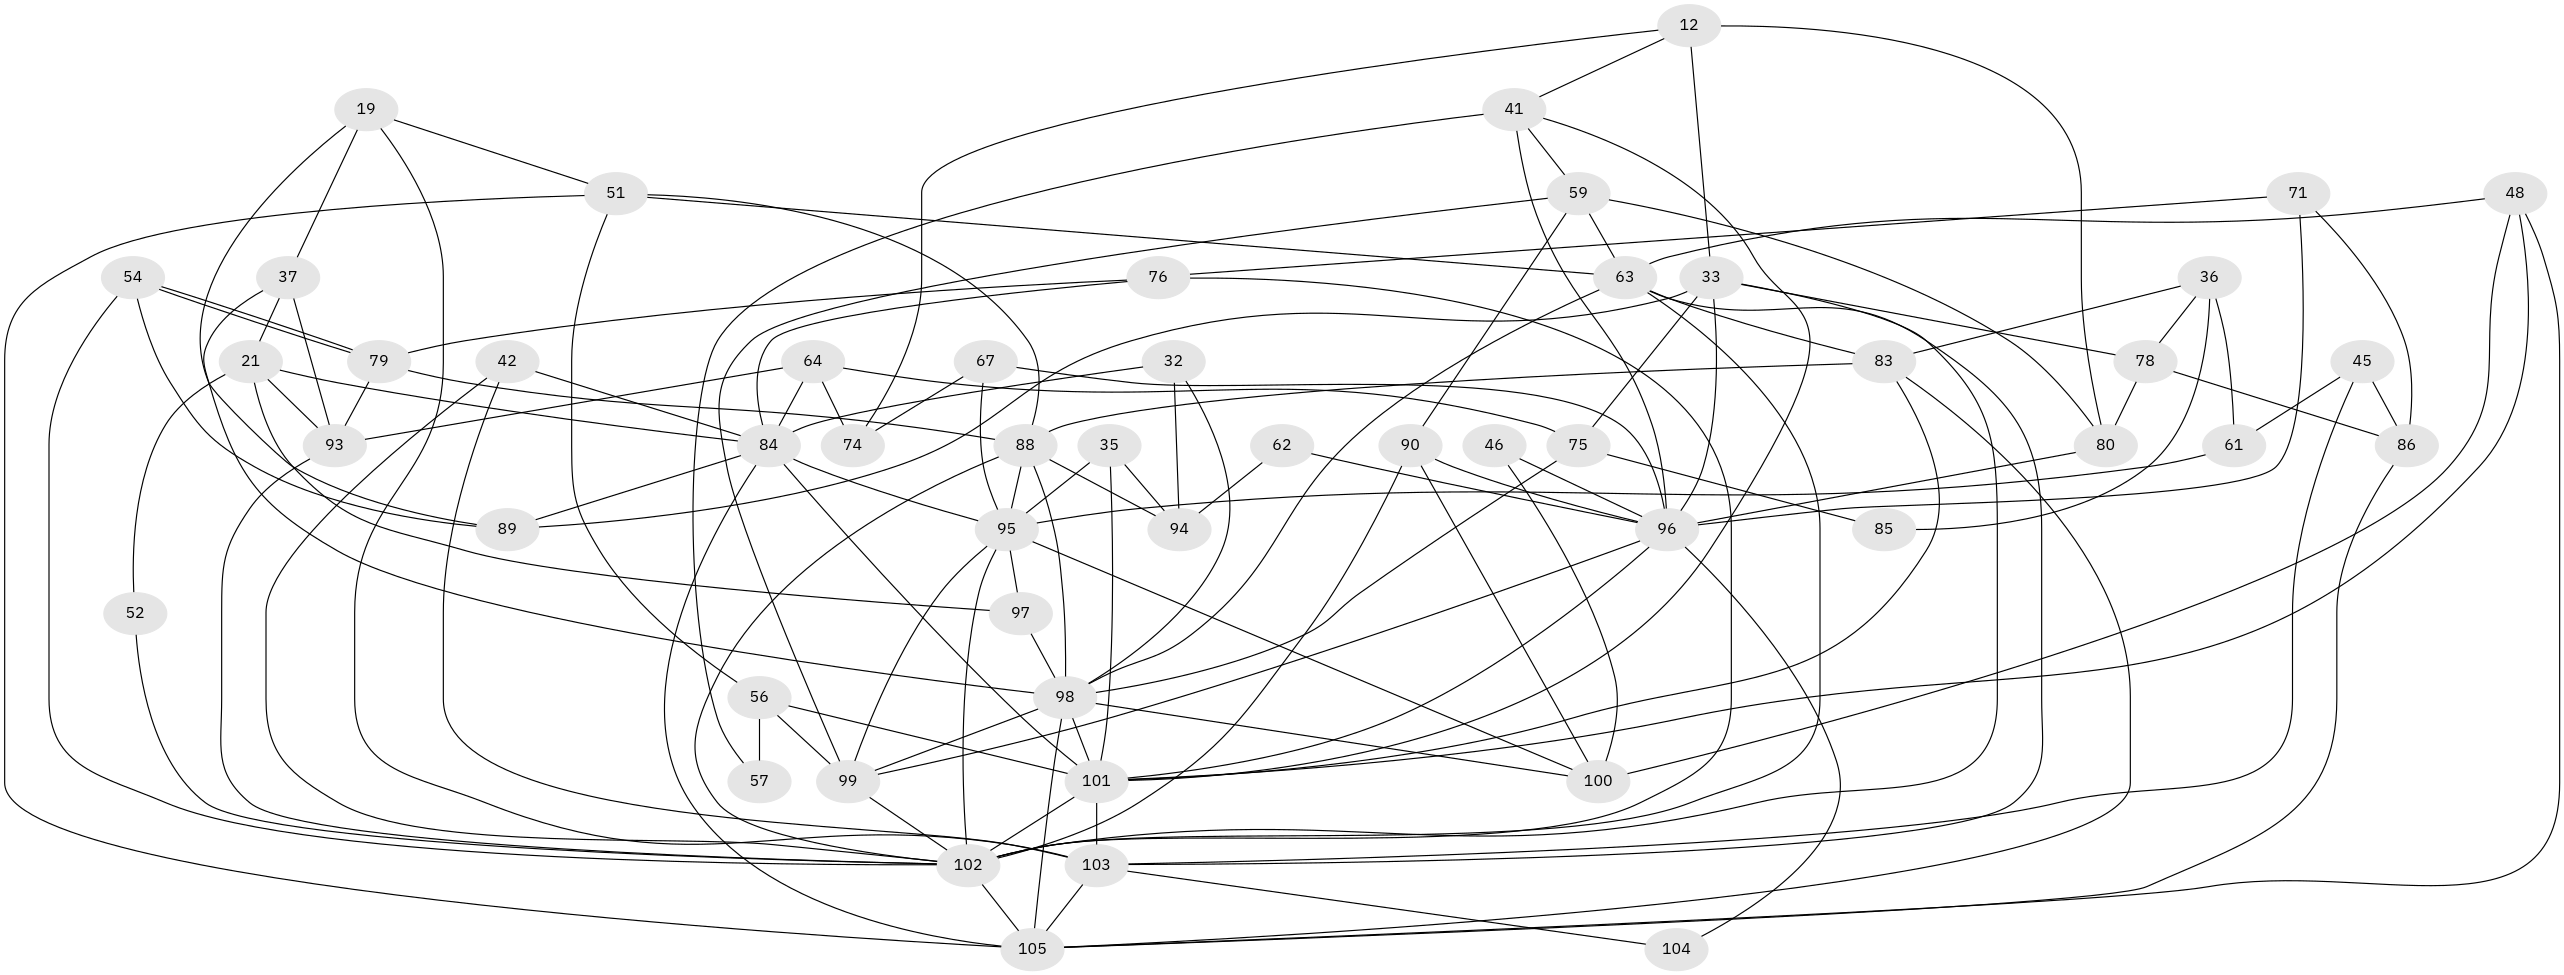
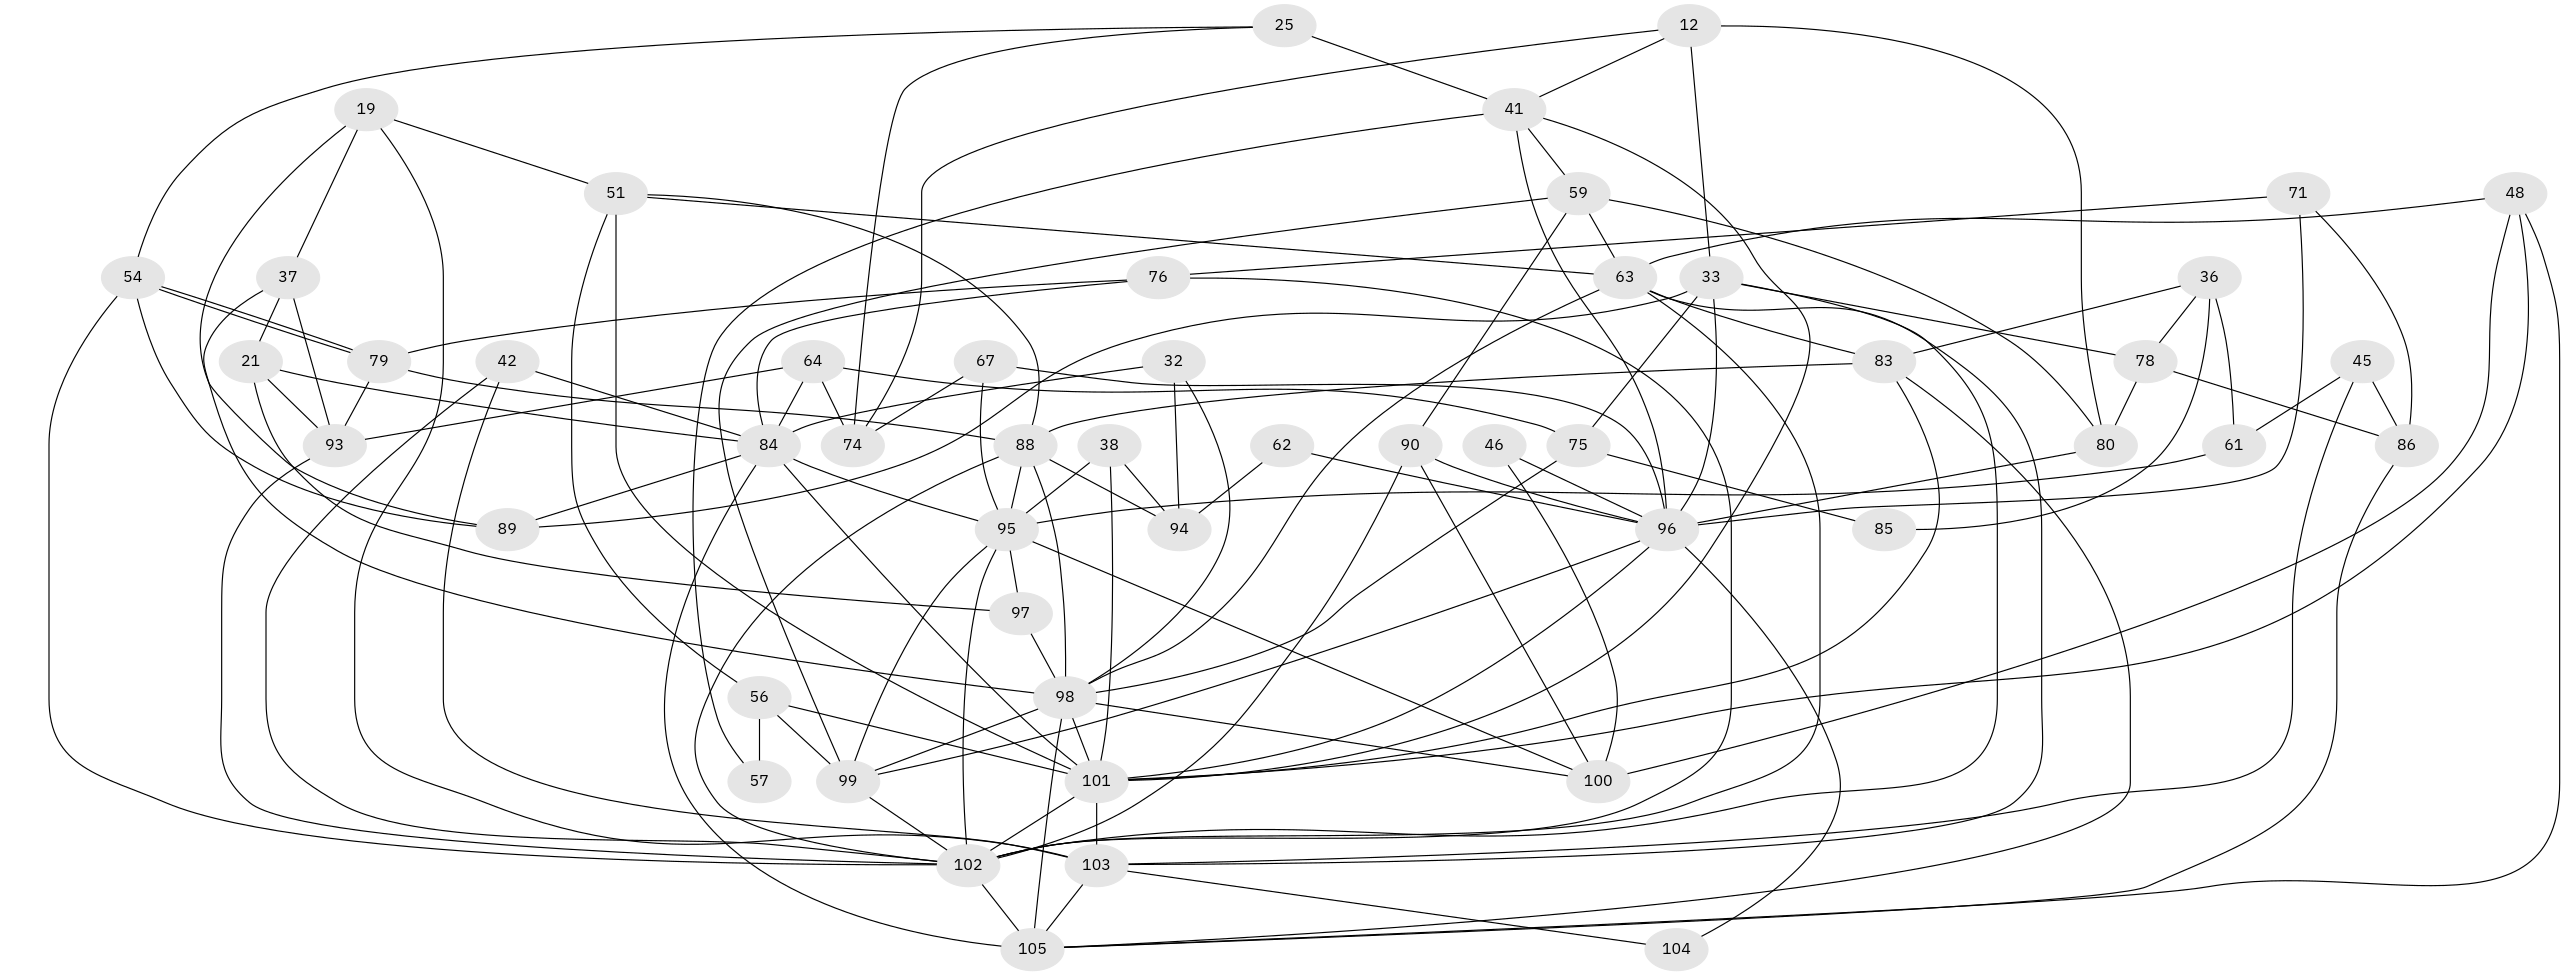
none -> (1284, 26)
(1110, 446) -> (1110, 446)
(135, 614) -> none
(5, 761) -> (720, 575)
